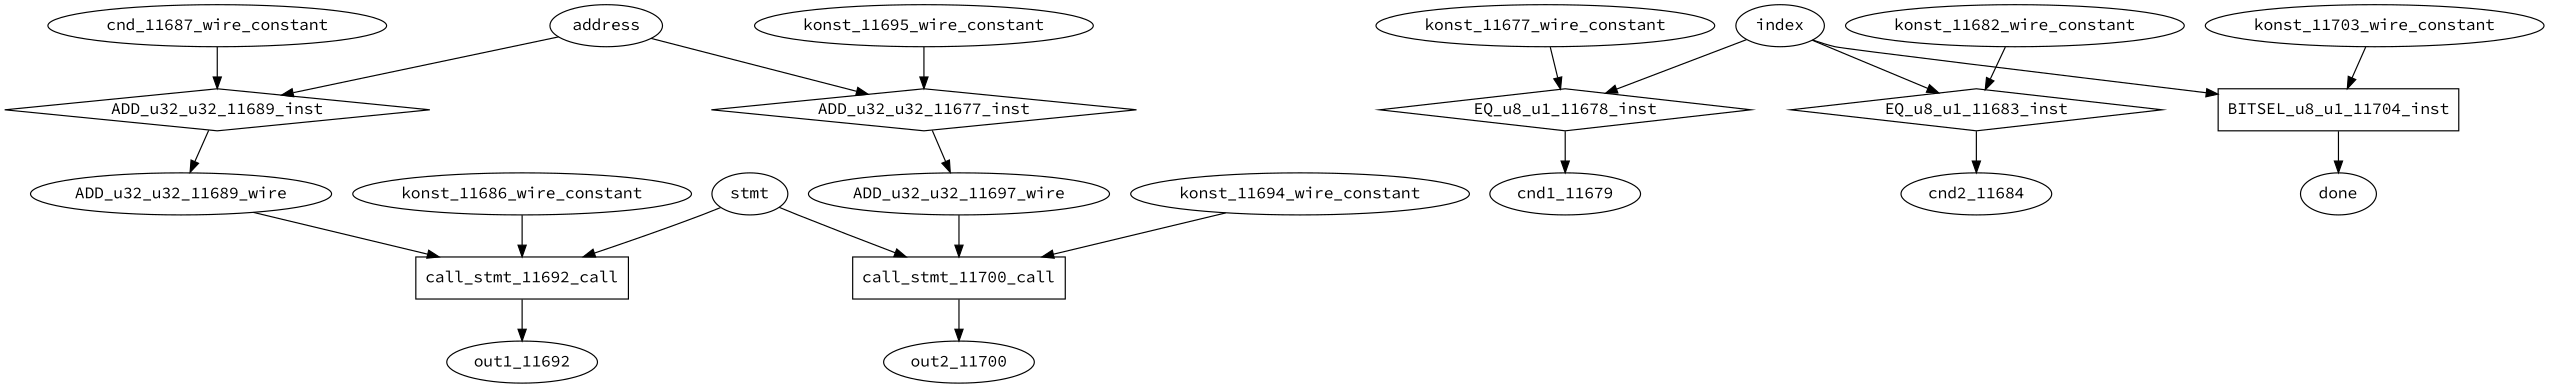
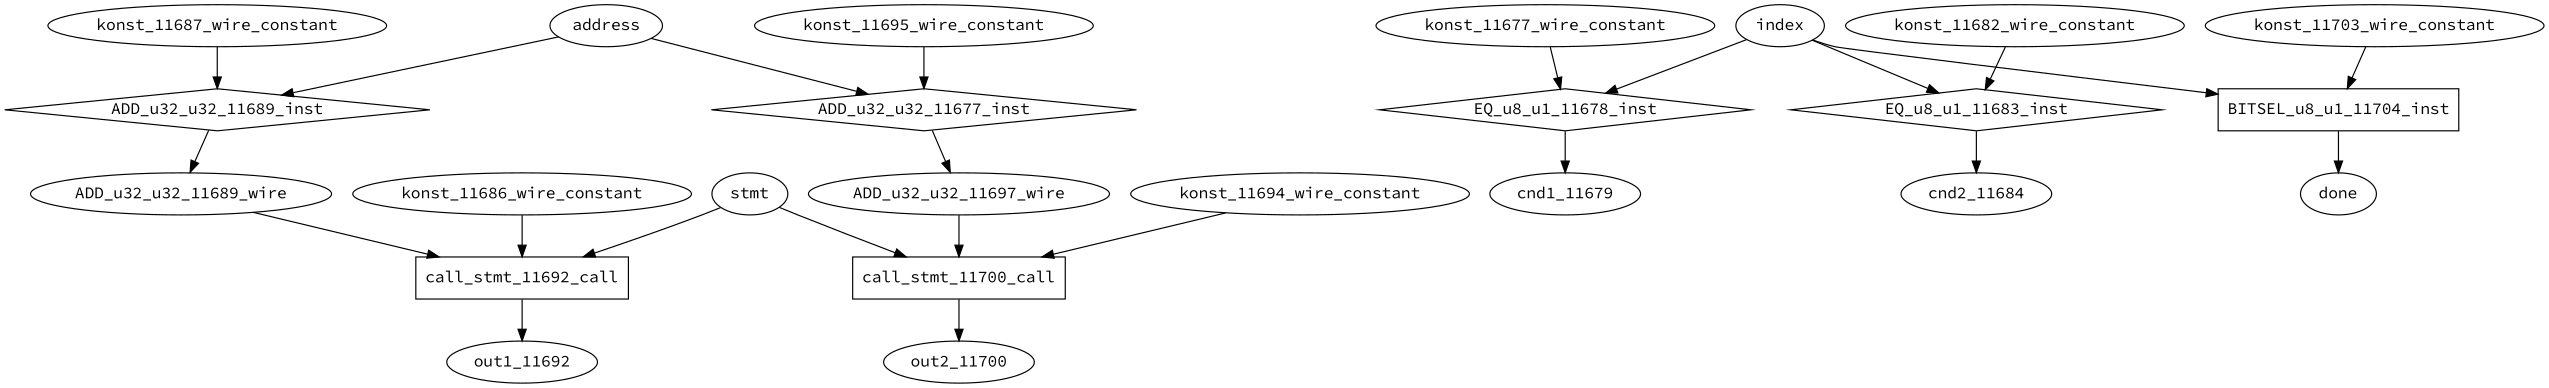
(217, 26) -> (217, 26)
